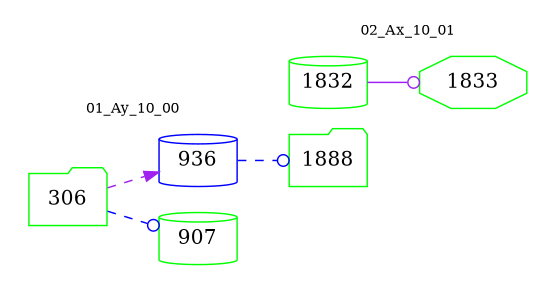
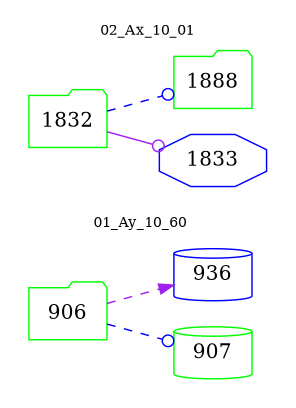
(328, 82) -> (68, 121)
(473, 82) -> (213, 160)
(133, 109) -> (140, 223)
(257, 160) -> (135, 104)
(68, 200) -> (68, 314)
